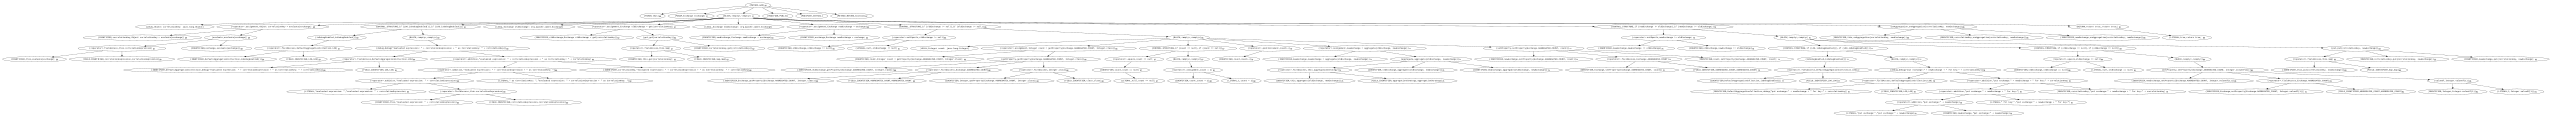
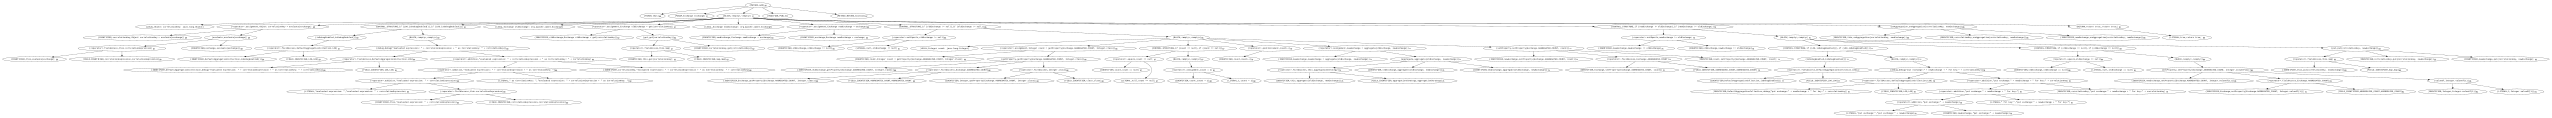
(812, 16) -> none
(1129, 75) -> (1152, 69)
